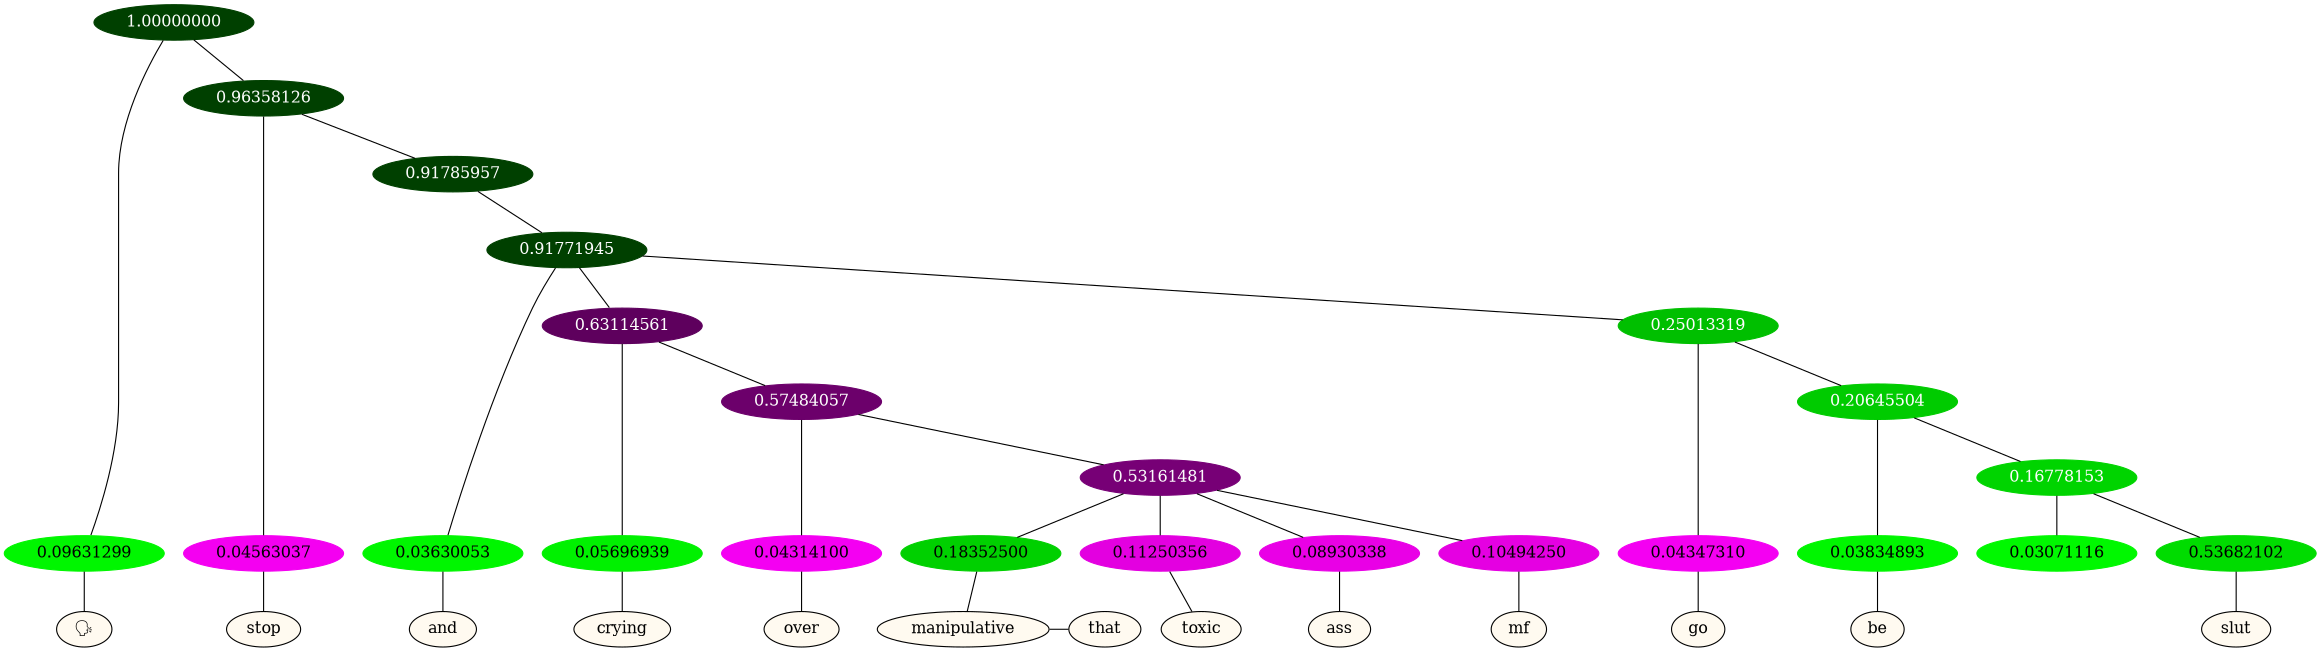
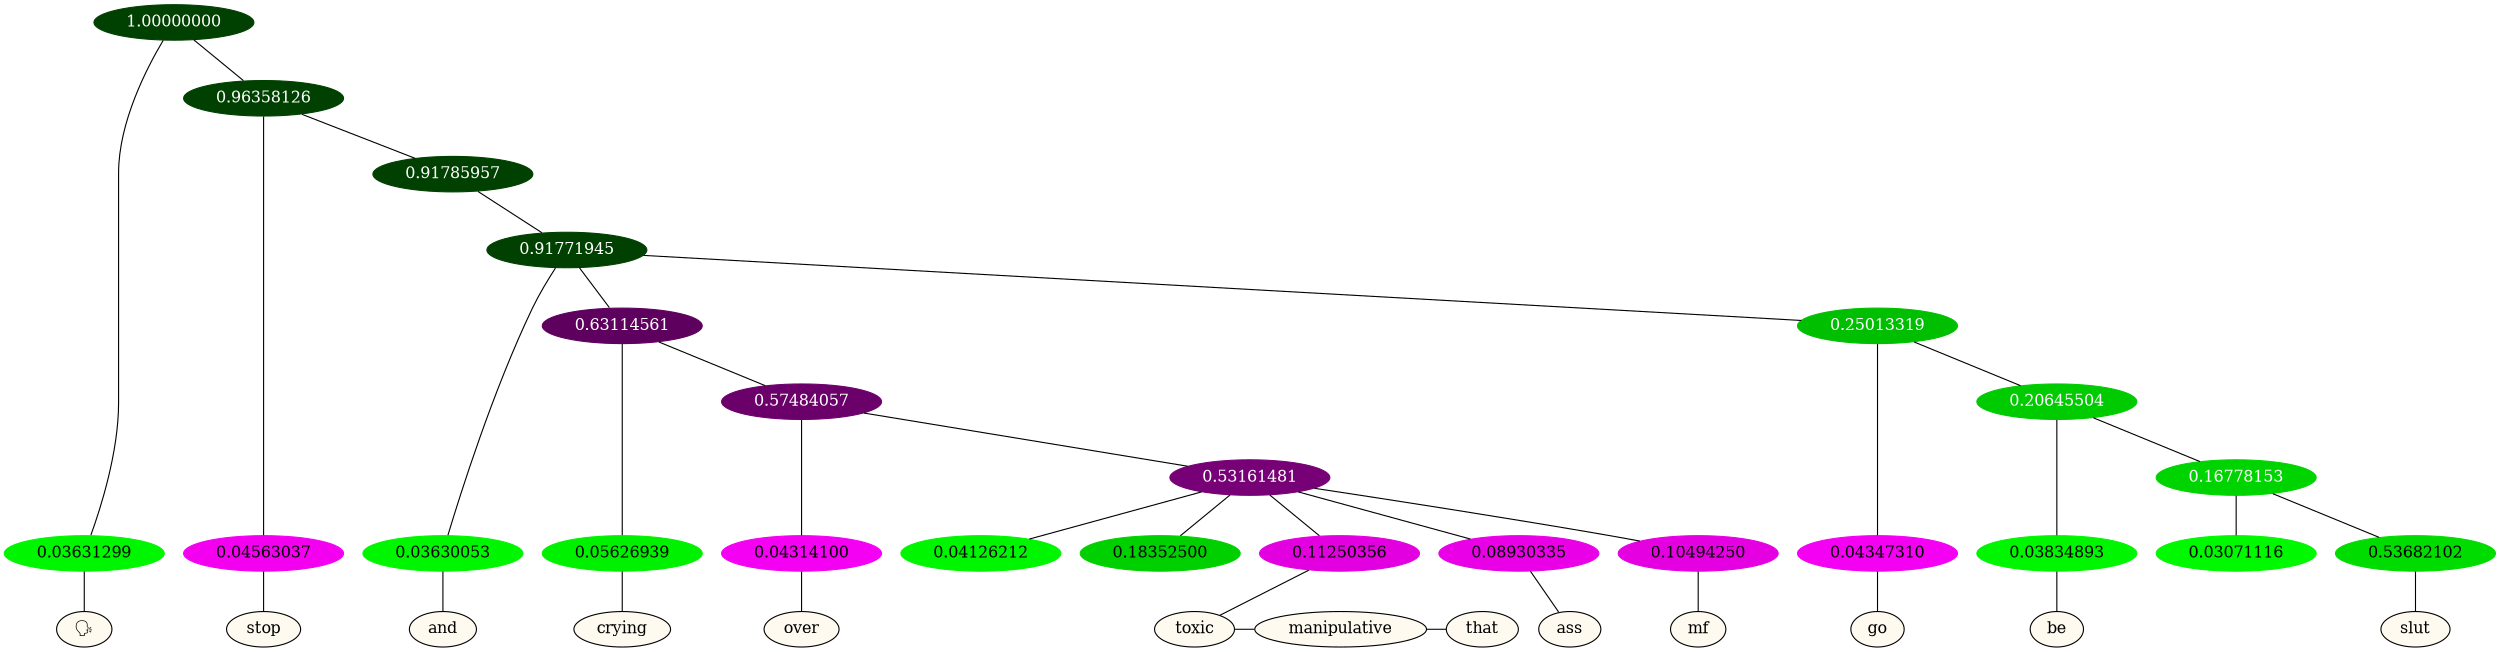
(84, 553) -> (84, 553)
(622, 553) -> (622, 553)
none -> (981, 553)
(1340, 553) -> (1519, 553)
(972, 591) -> (1244, 629)
